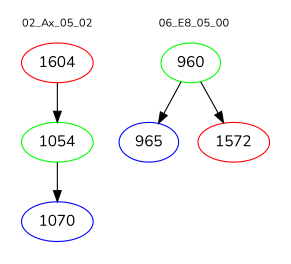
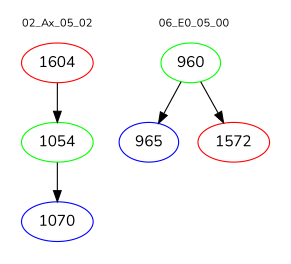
(194, 24) -> (194, 24)
